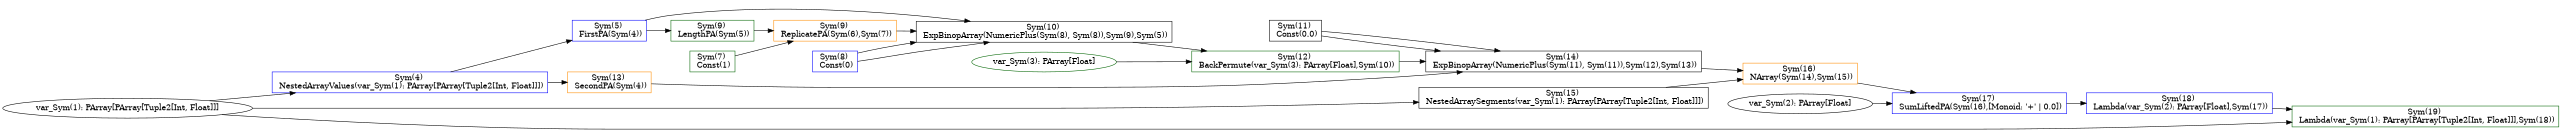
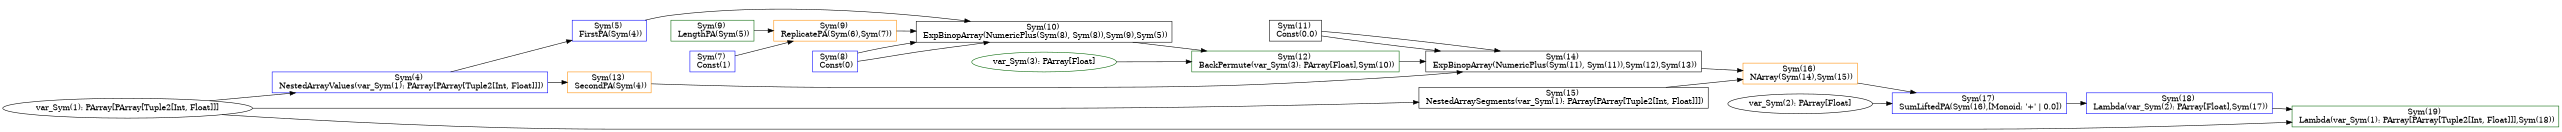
(656, 31) -> none
(712, 61) -> (712, 61)
